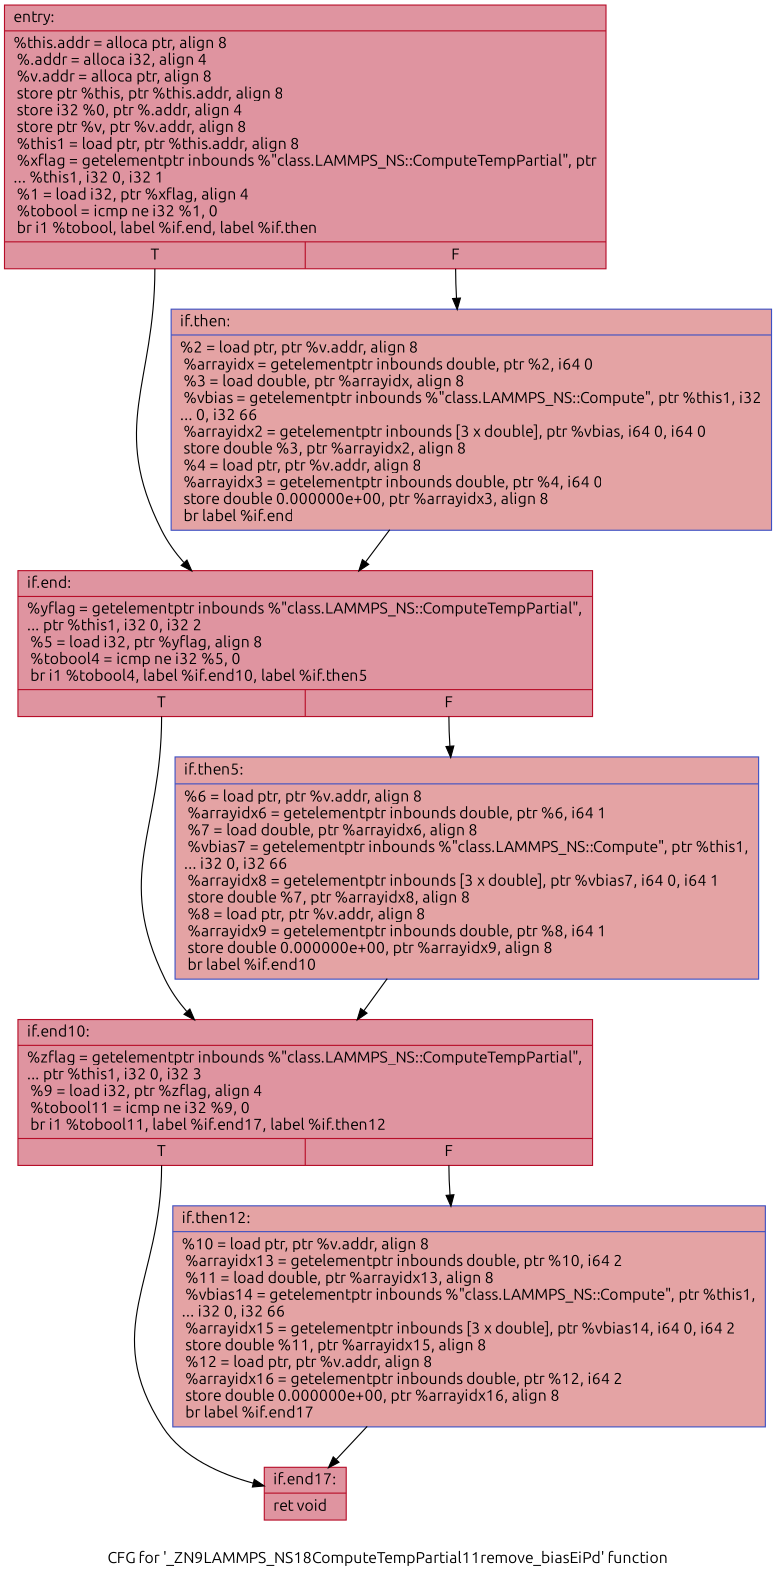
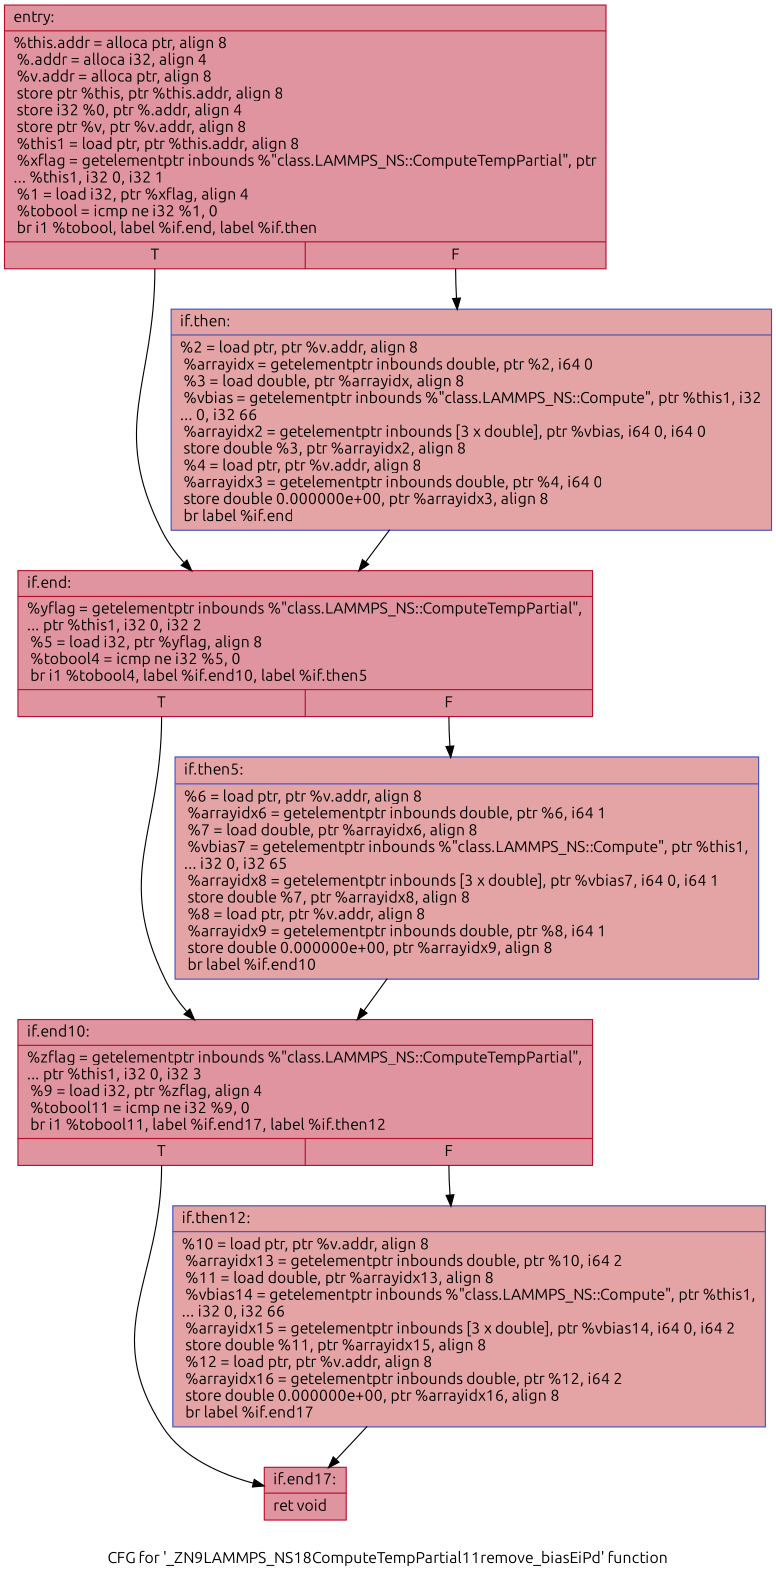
(236, 864) -> (236, 864)
